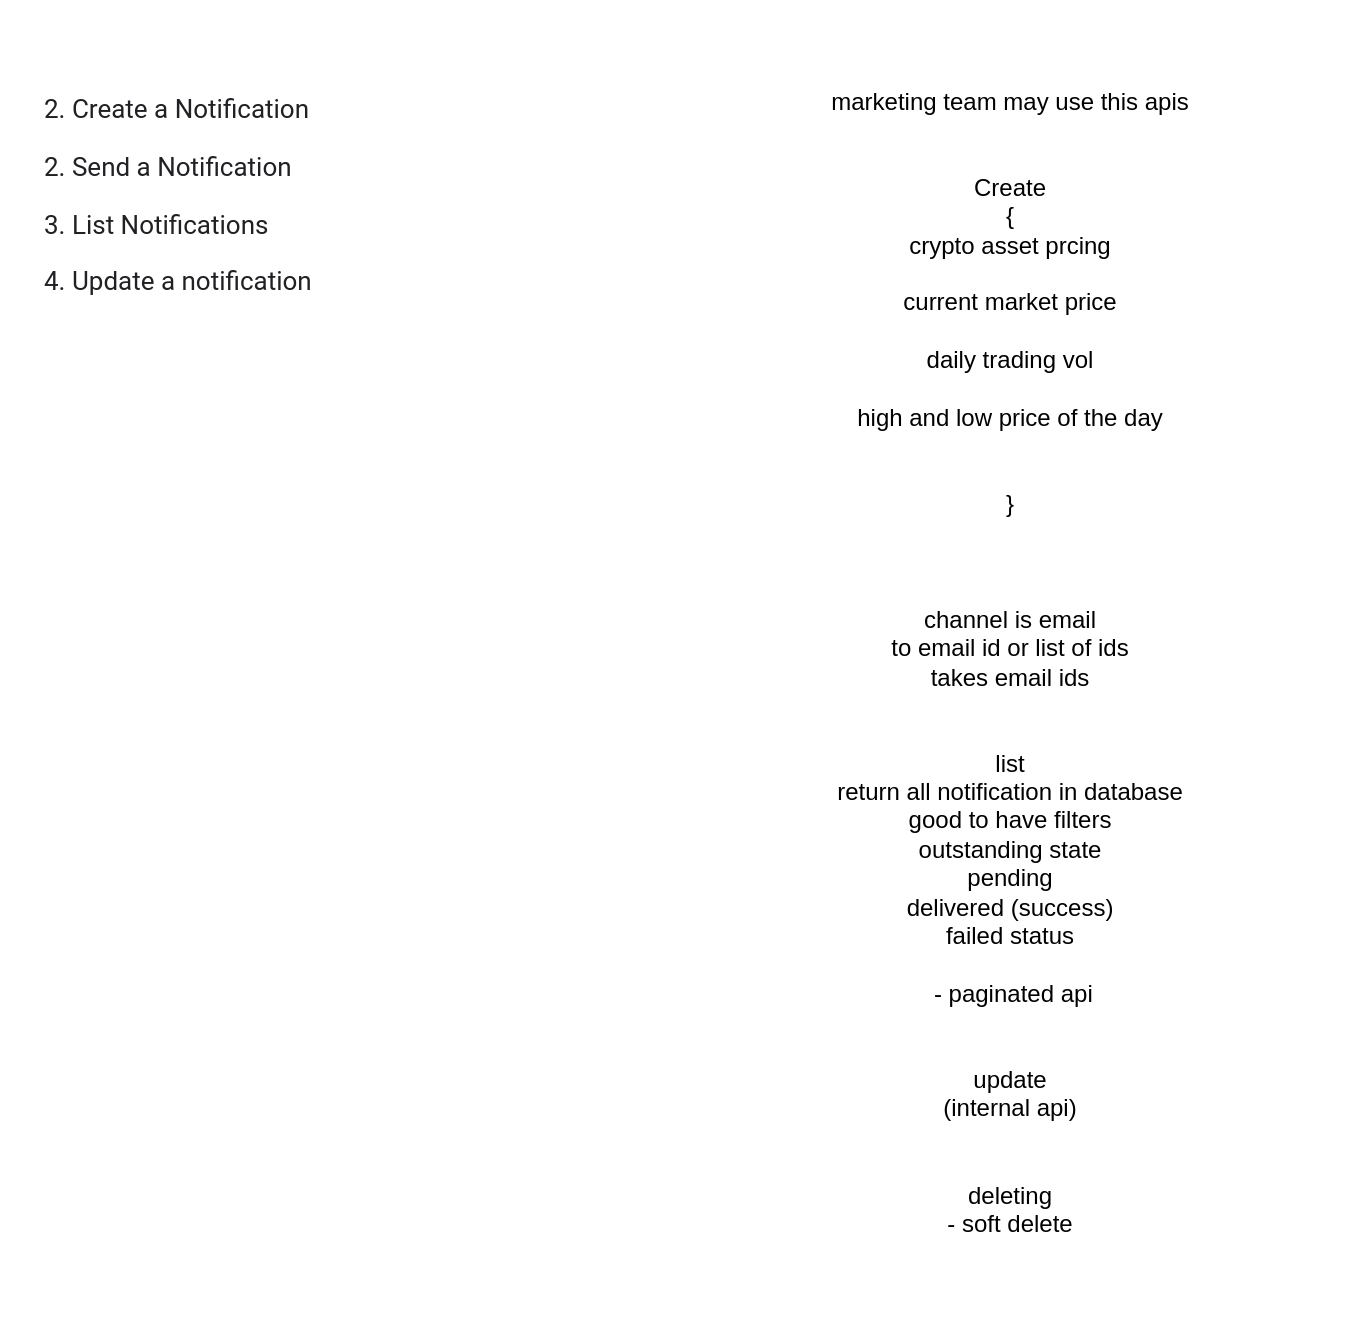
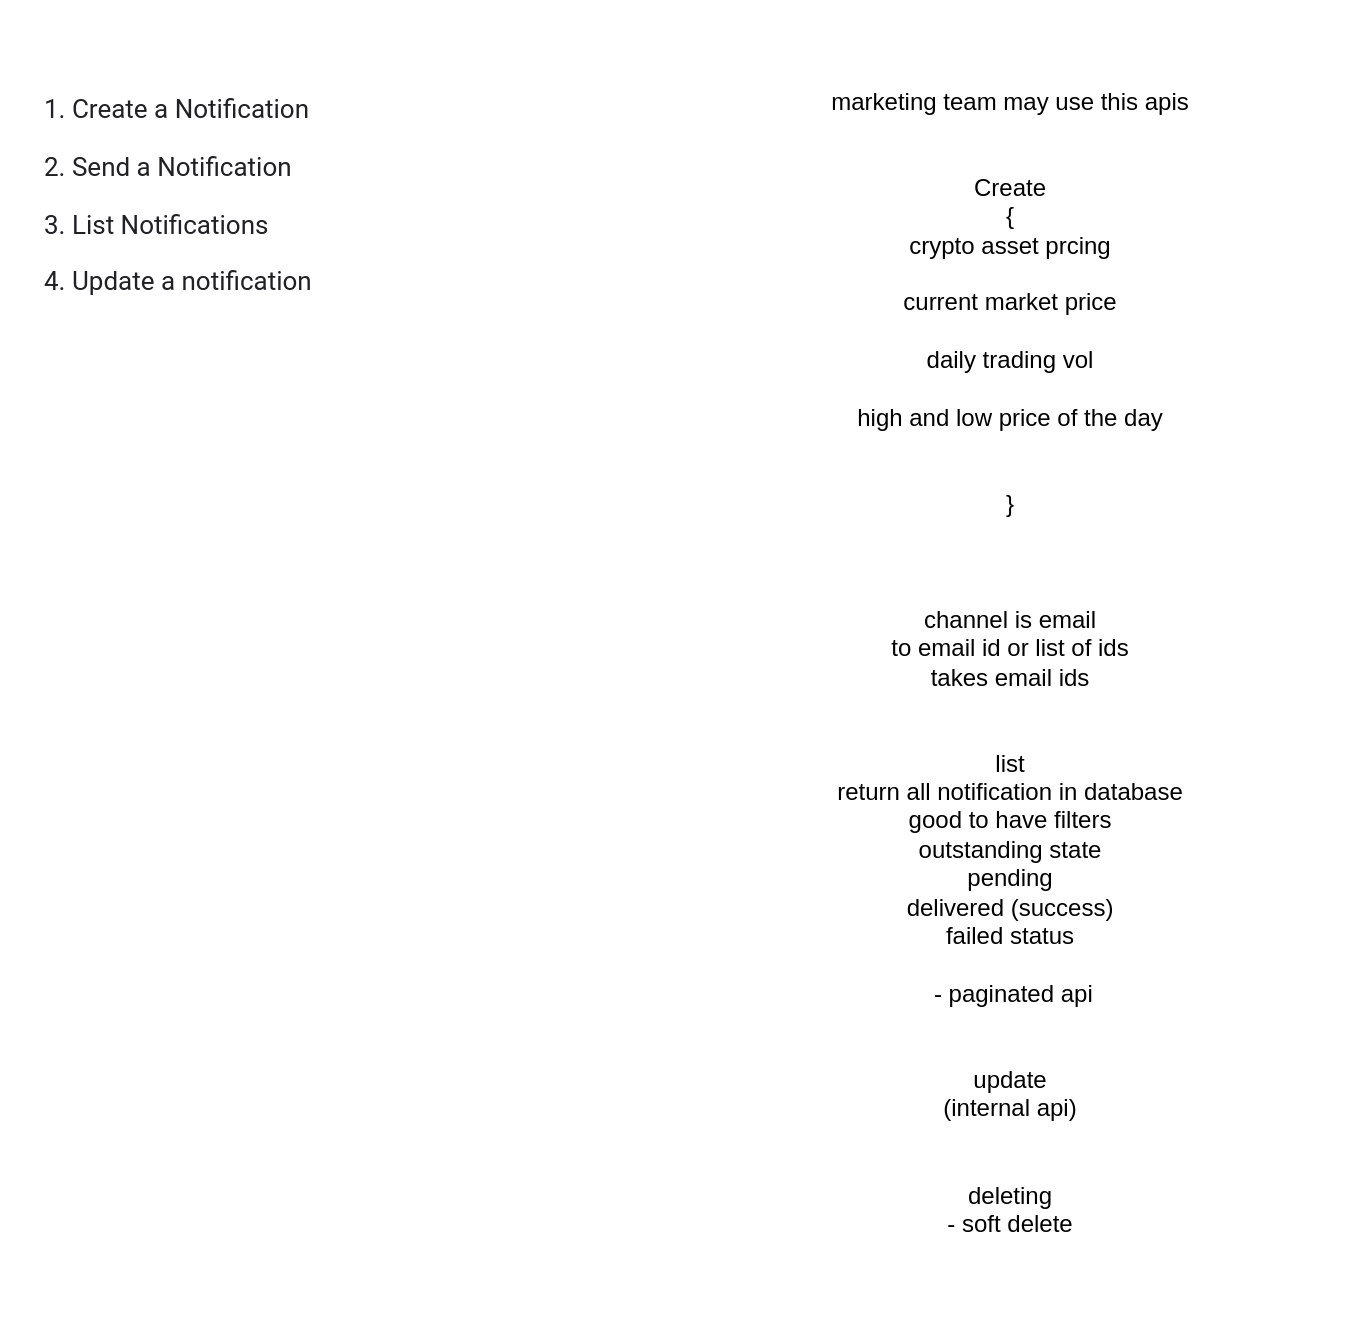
(184, 133) -> (184, 133)
